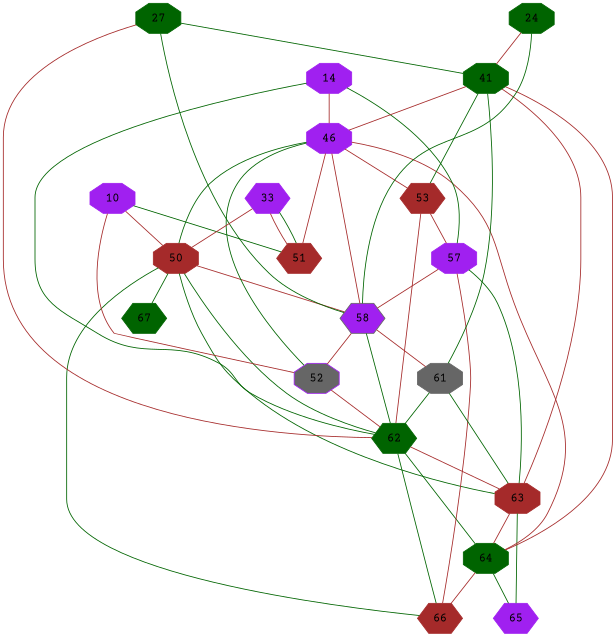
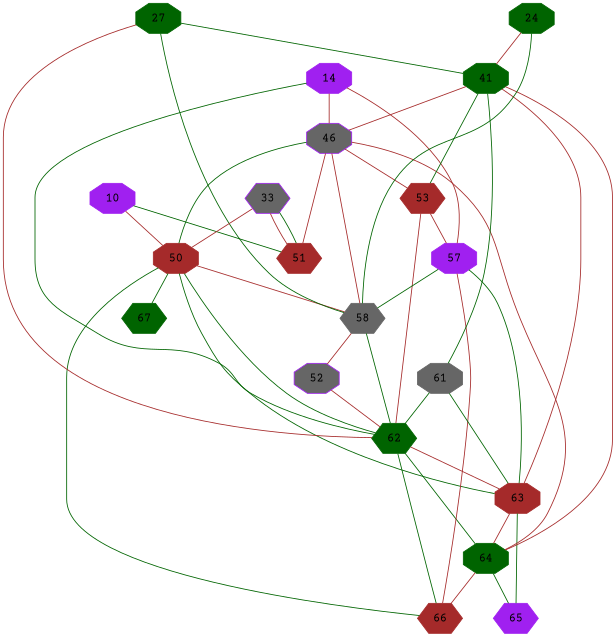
(329, 138) -> (329, 138)
(425, 145) -> (425, 145)
(268, 198) -> (268, 198)
(229, 244) -> none
(406, 290) -> (406, 290)
(362, 318) -> (362, 318)
(143, 340) -> none
(399, 346) -> none
